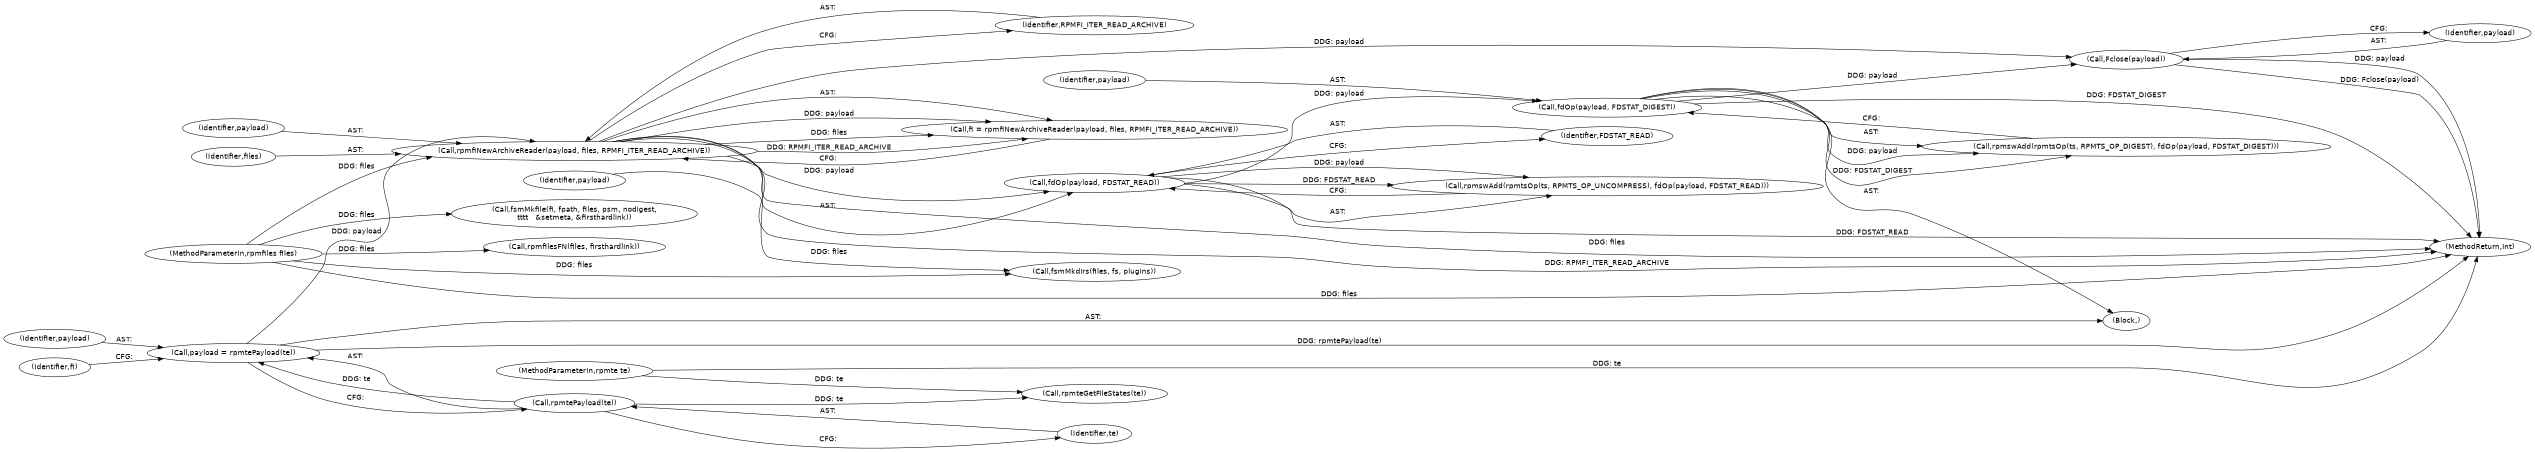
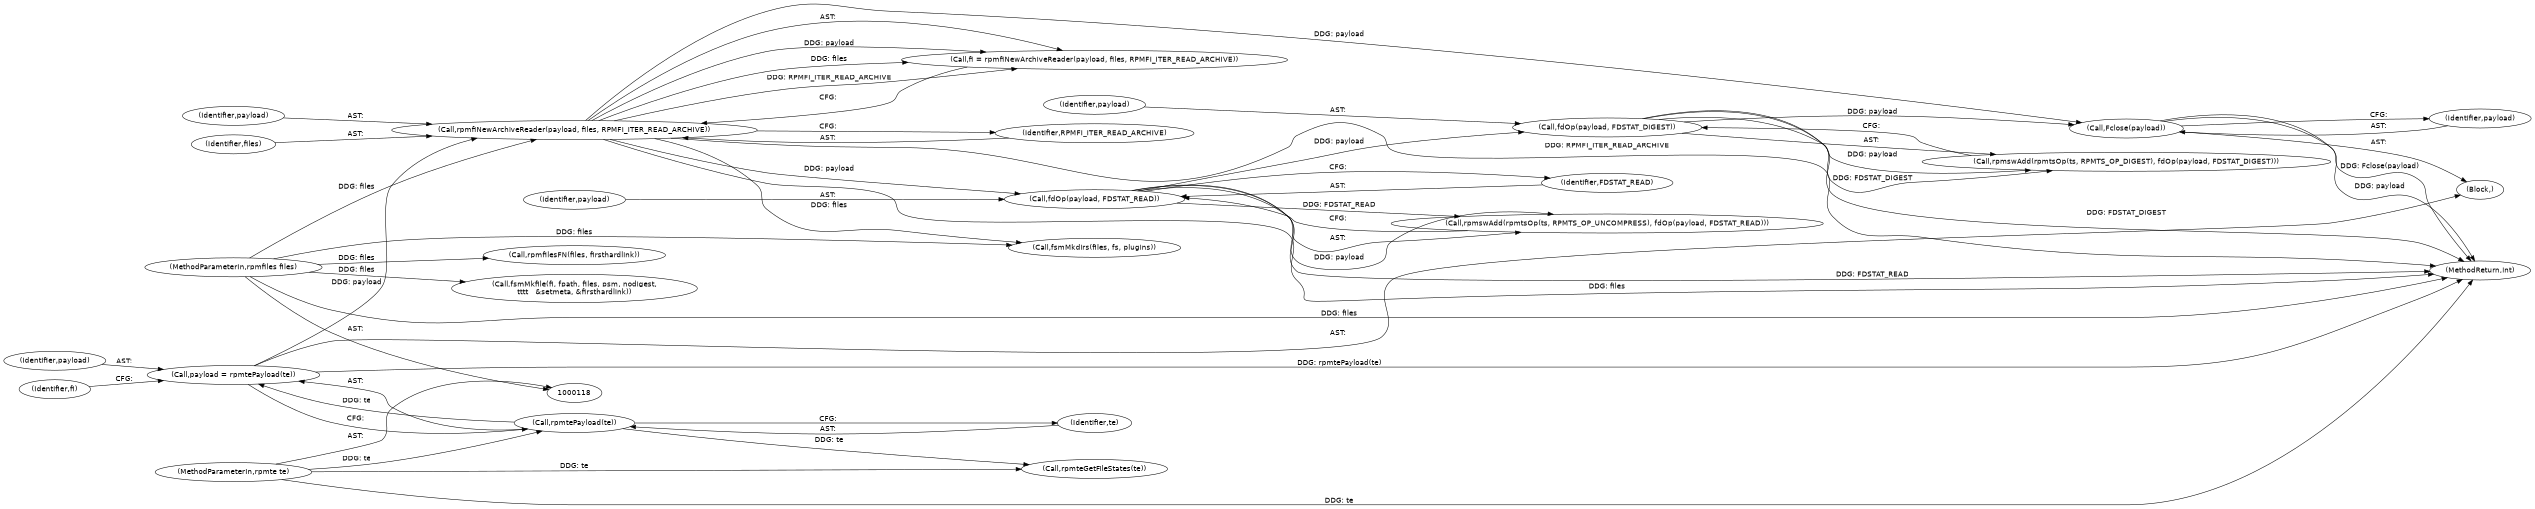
(1845, 205) -> (2316, 143)
none -> (574, 393)
none -> (423, 456)
